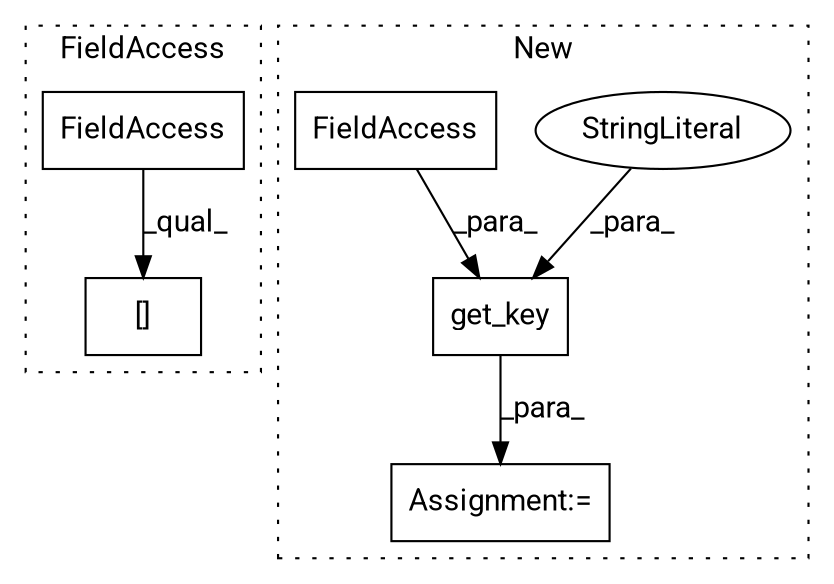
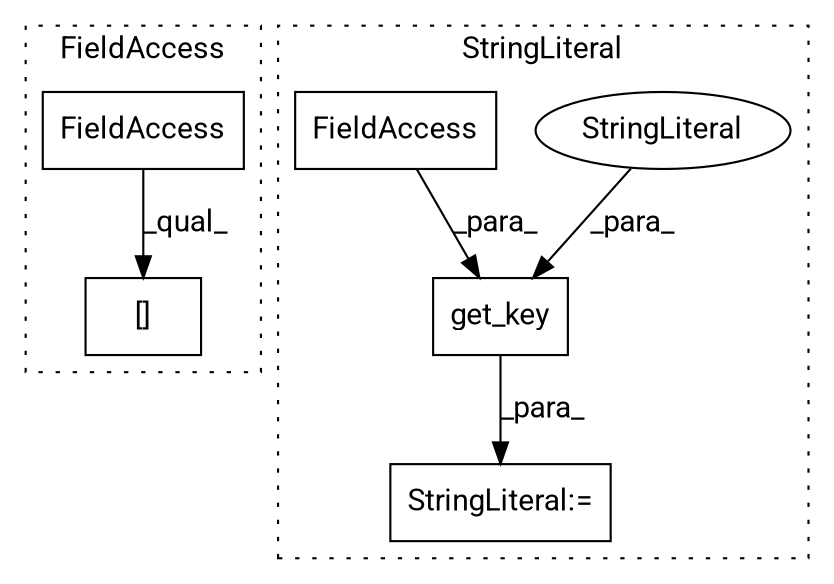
(543, 50) -> (543, 50)
(500, 503) -> (500, 503)
